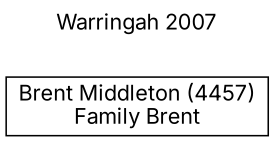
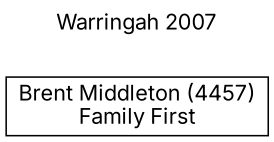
(137, 106) -> (137, 106)
